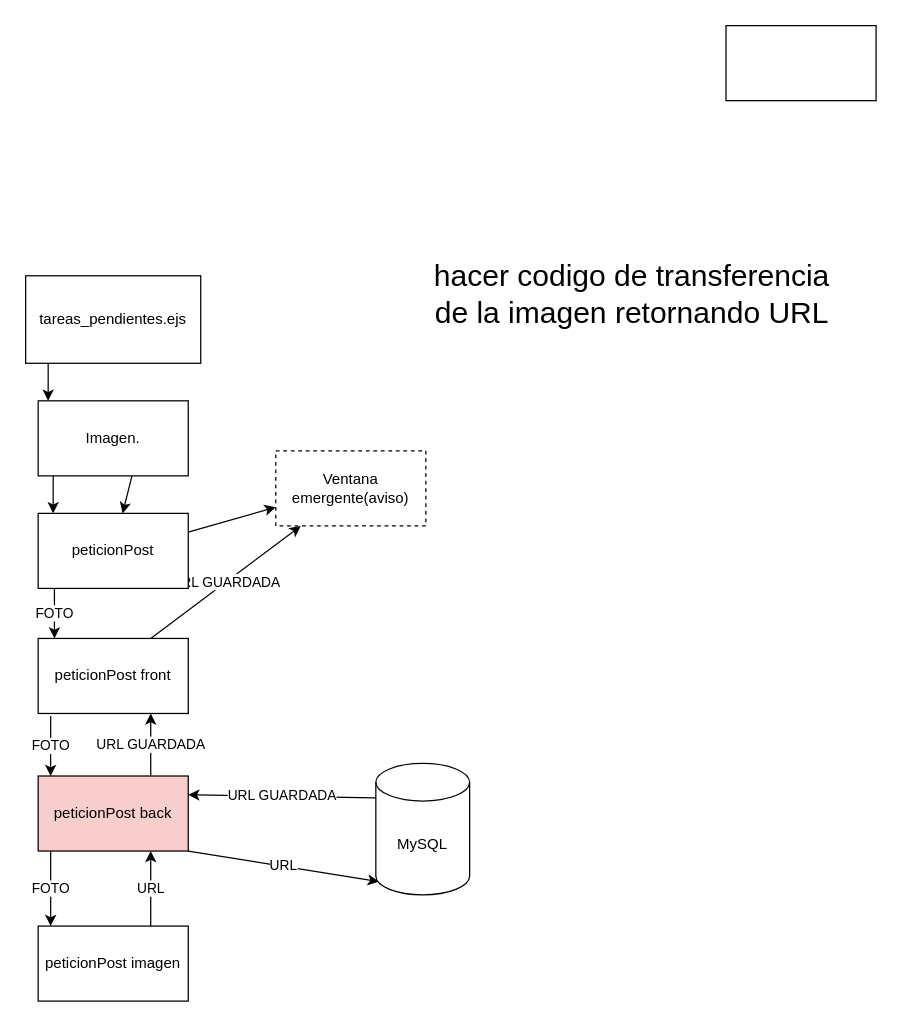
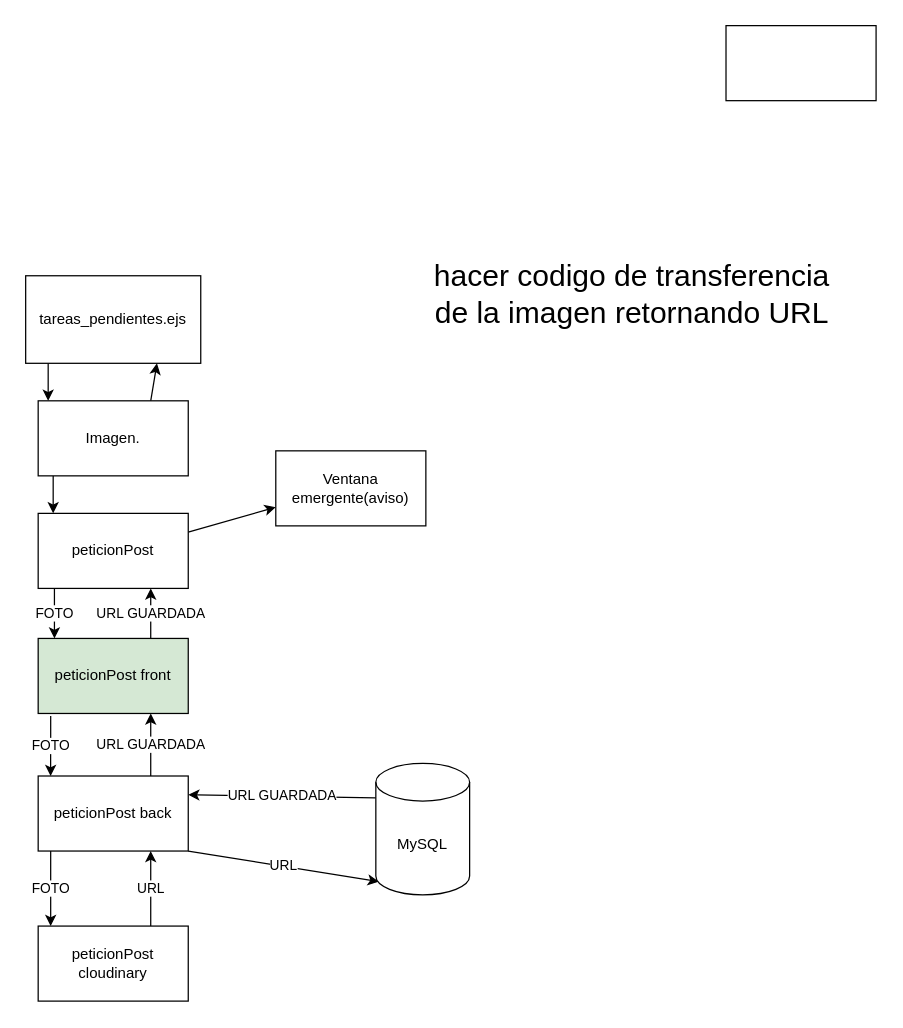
(351, 488) -> (351, 488)
(128, 490) -> (153, 386)
(222, 585) -> (151, 617)
(113, 676) -> (113, 676)
(113, 813) -> (113, 813)
(113, 963) -> (113, 963)
